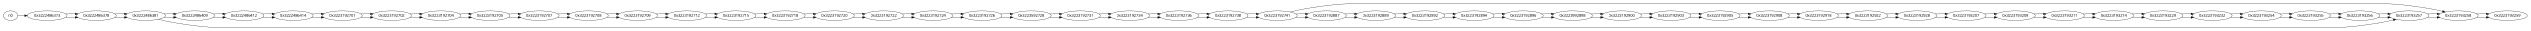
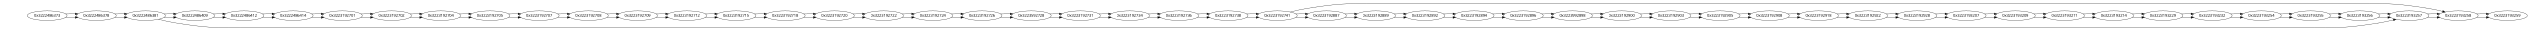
(11, 16) -> none
